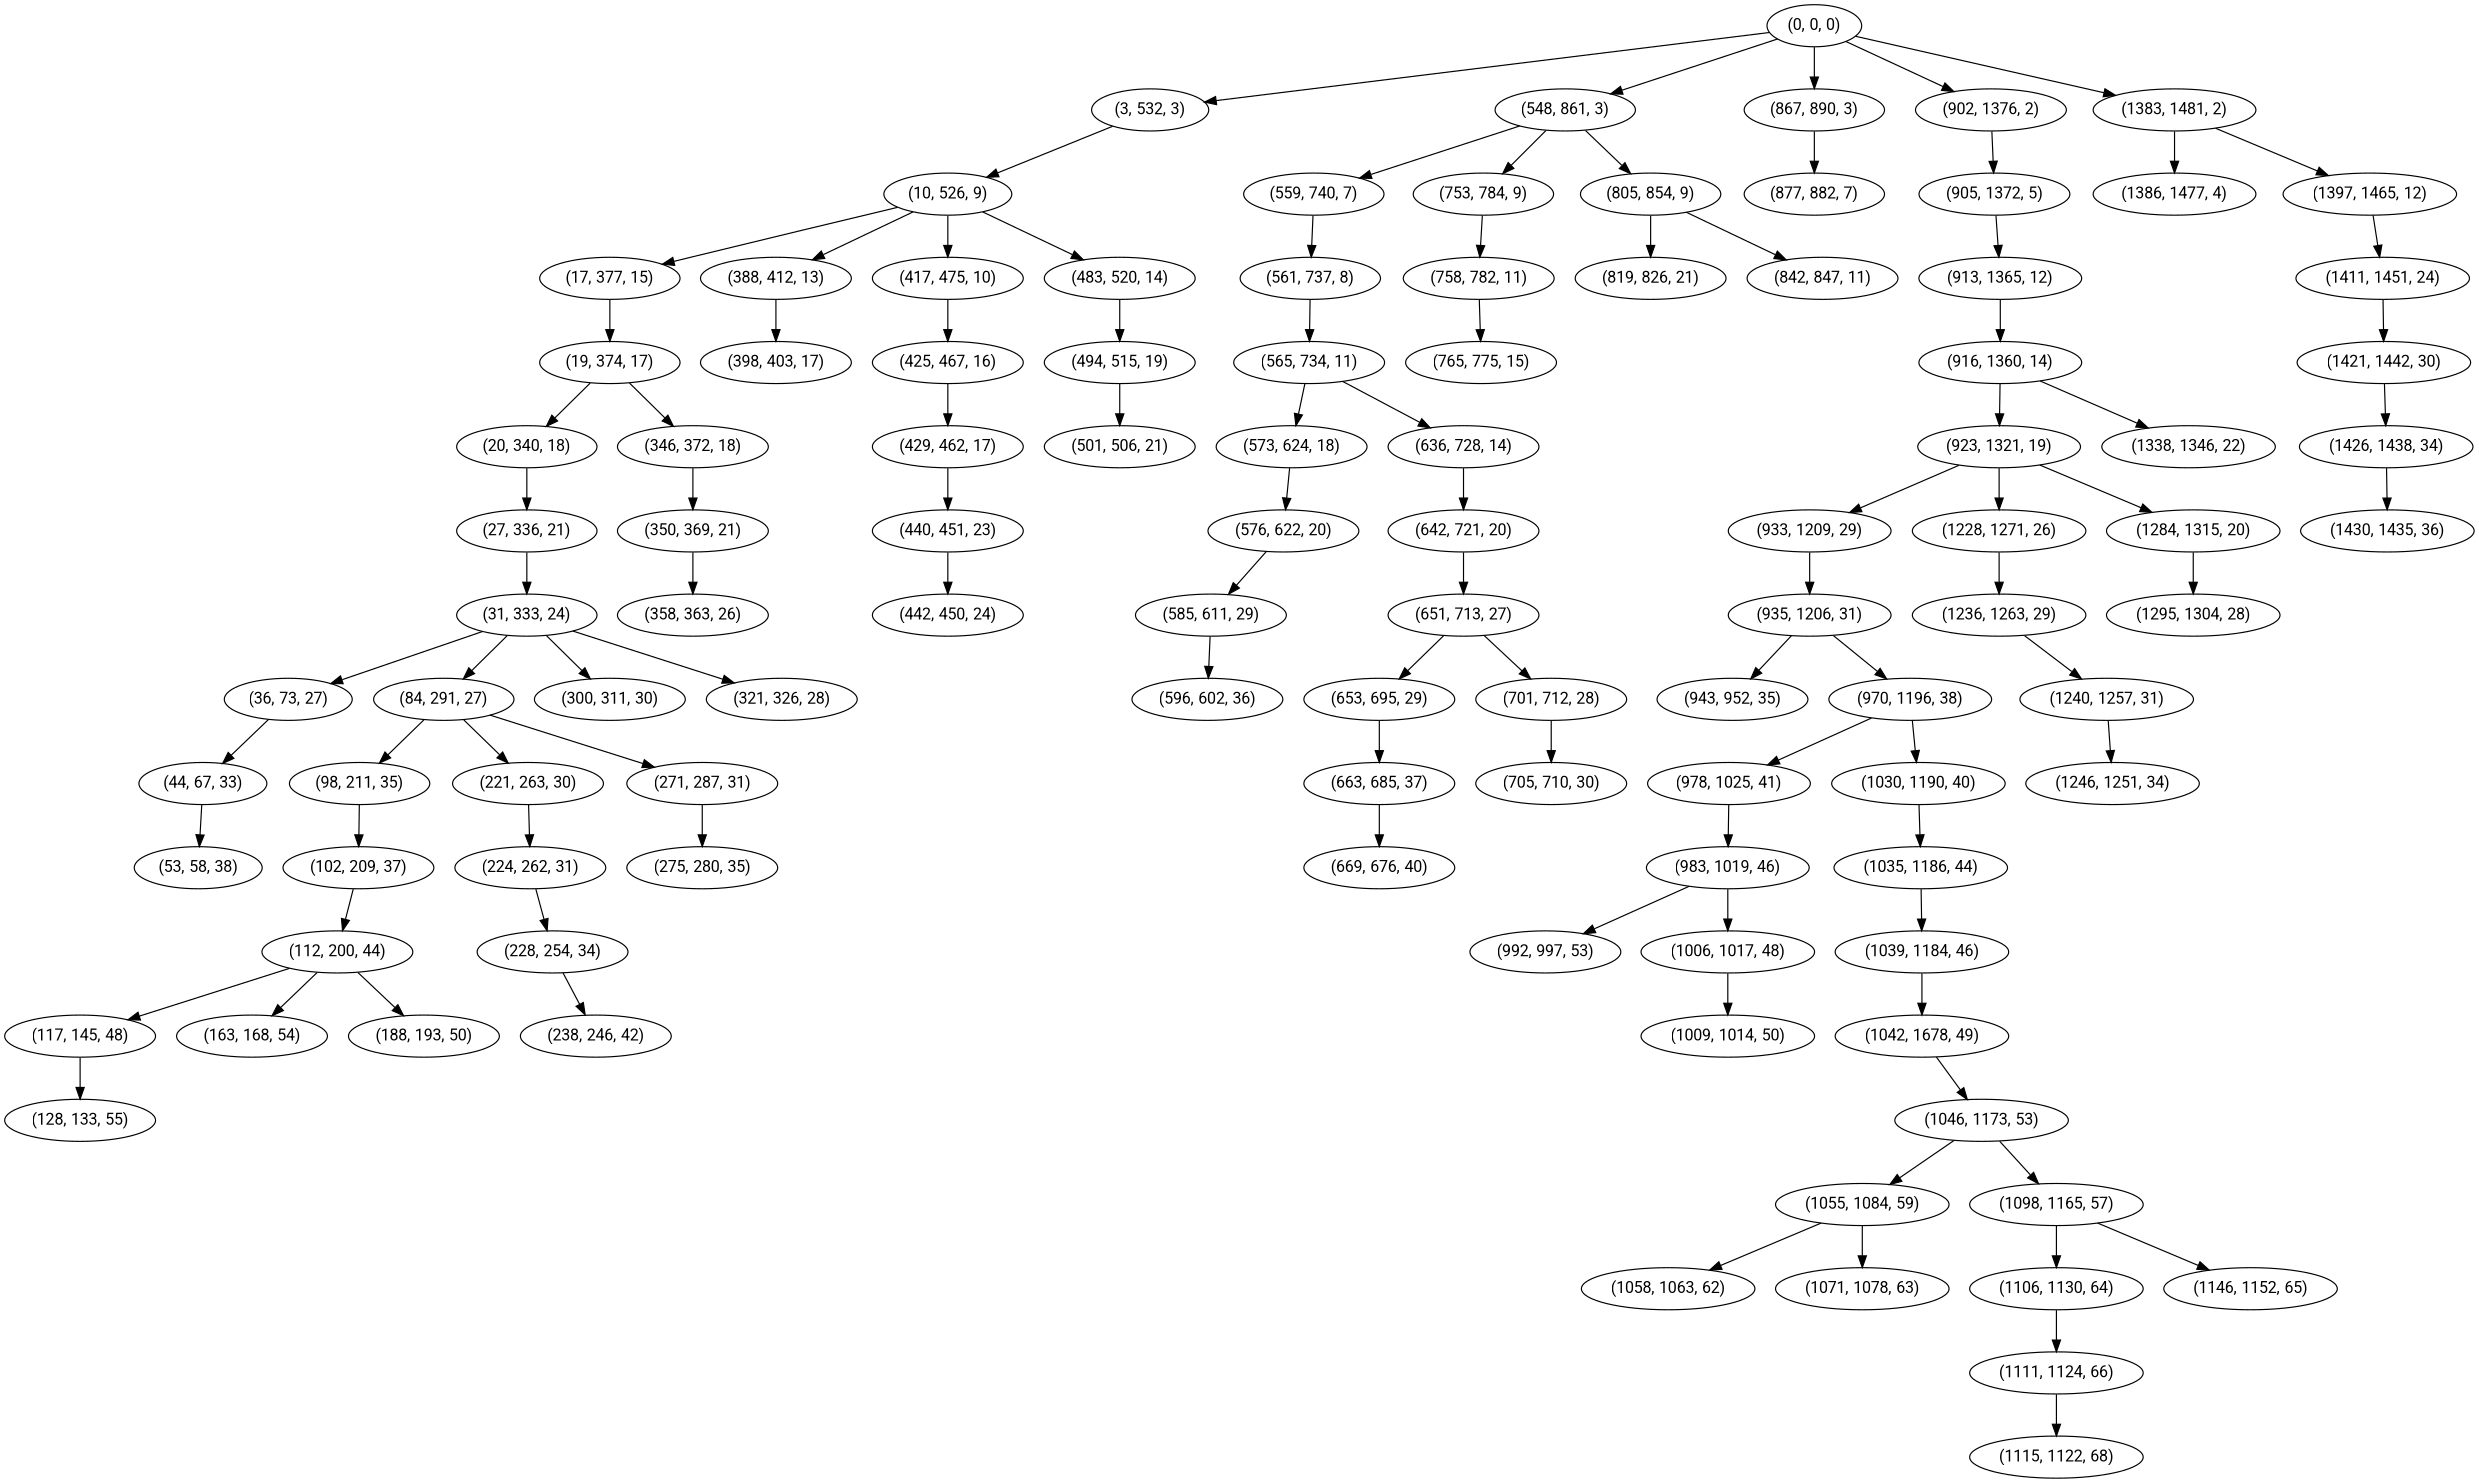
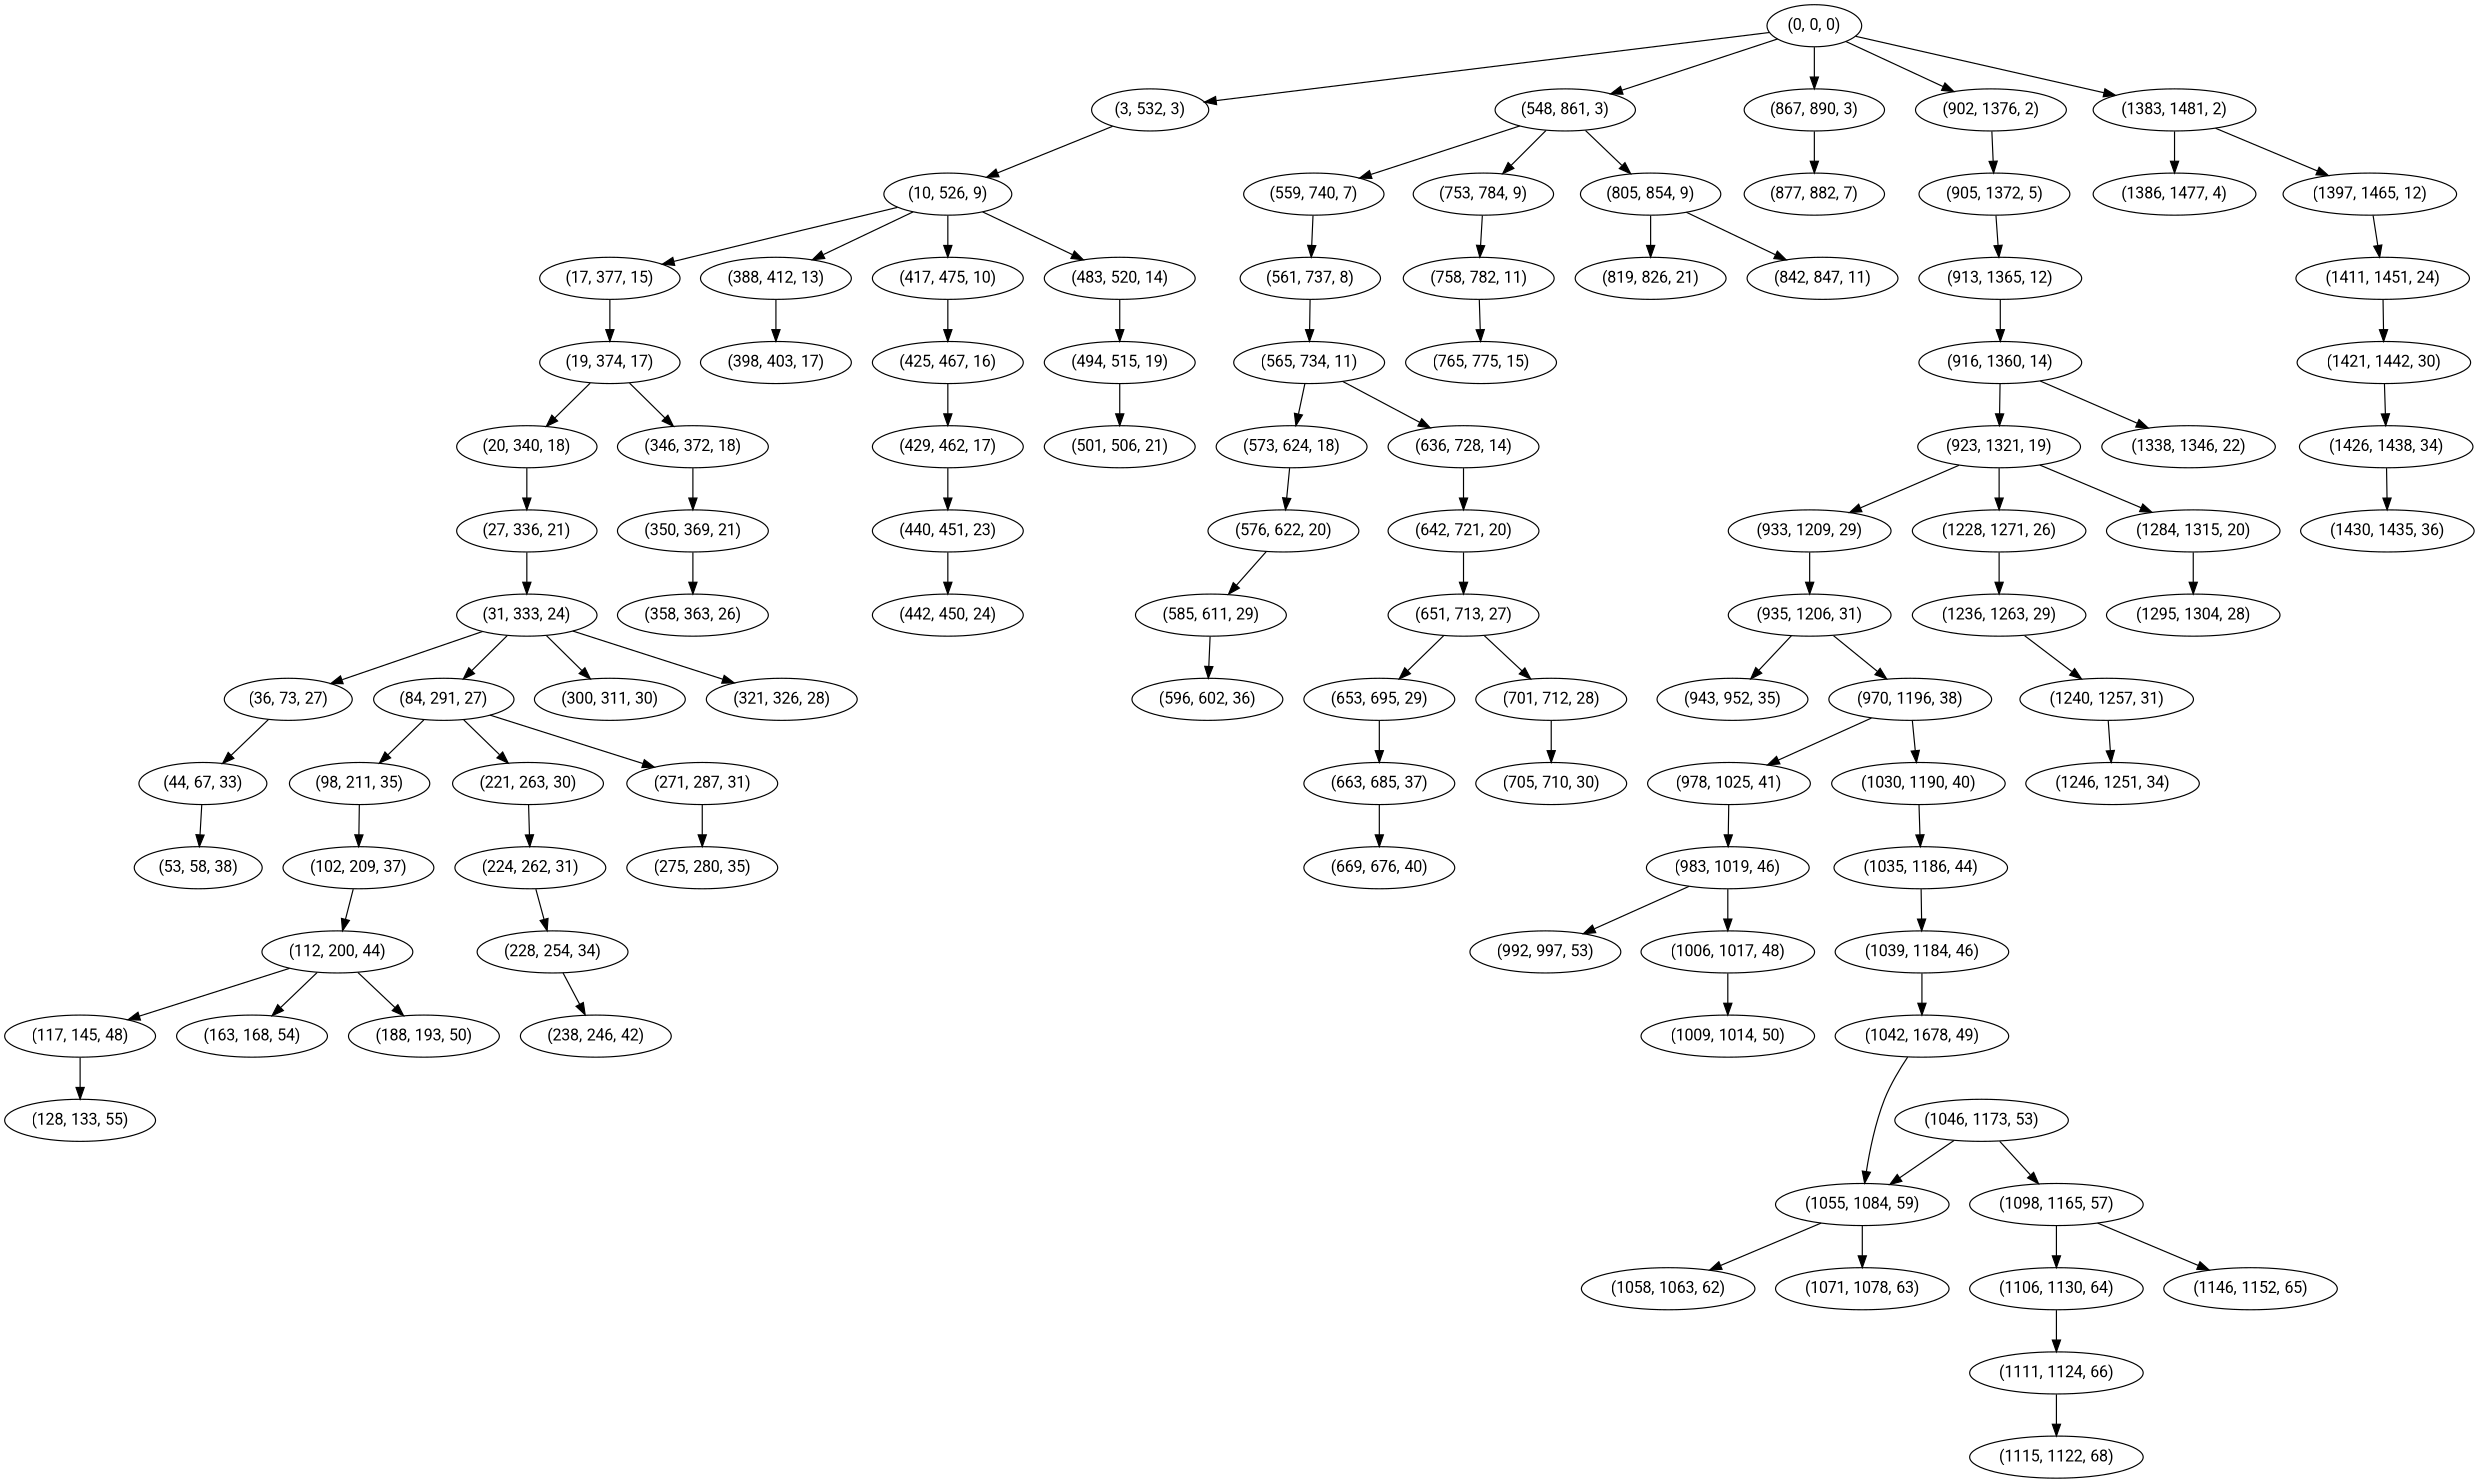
(1948, 1074) -> (1880, 1112)
